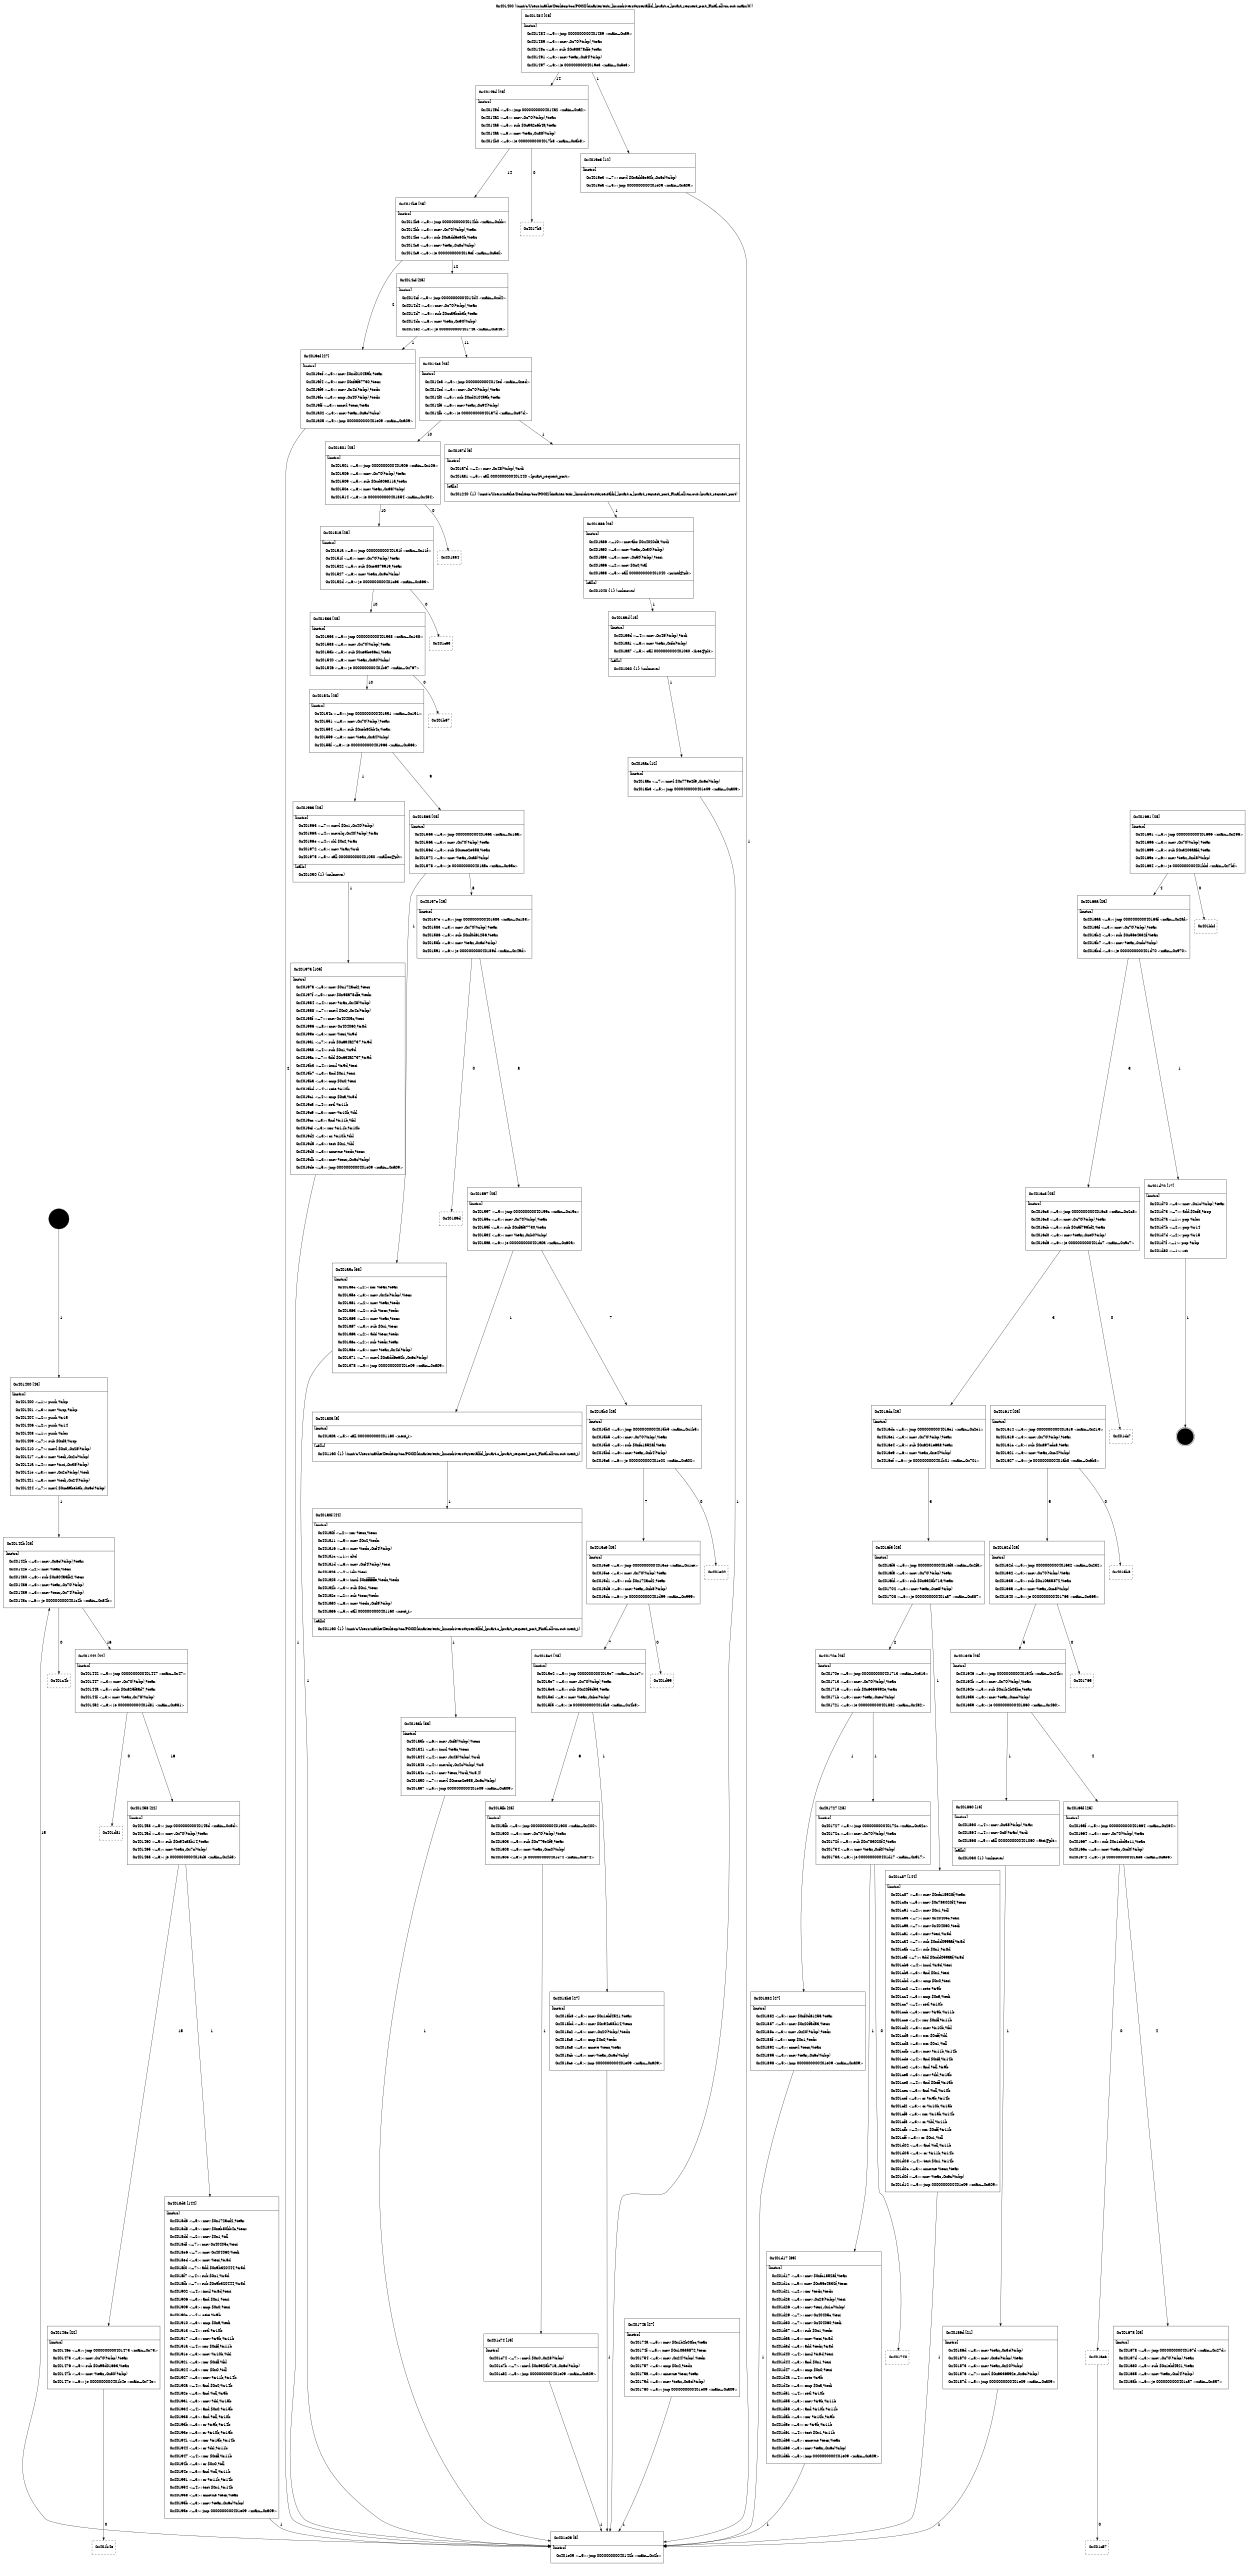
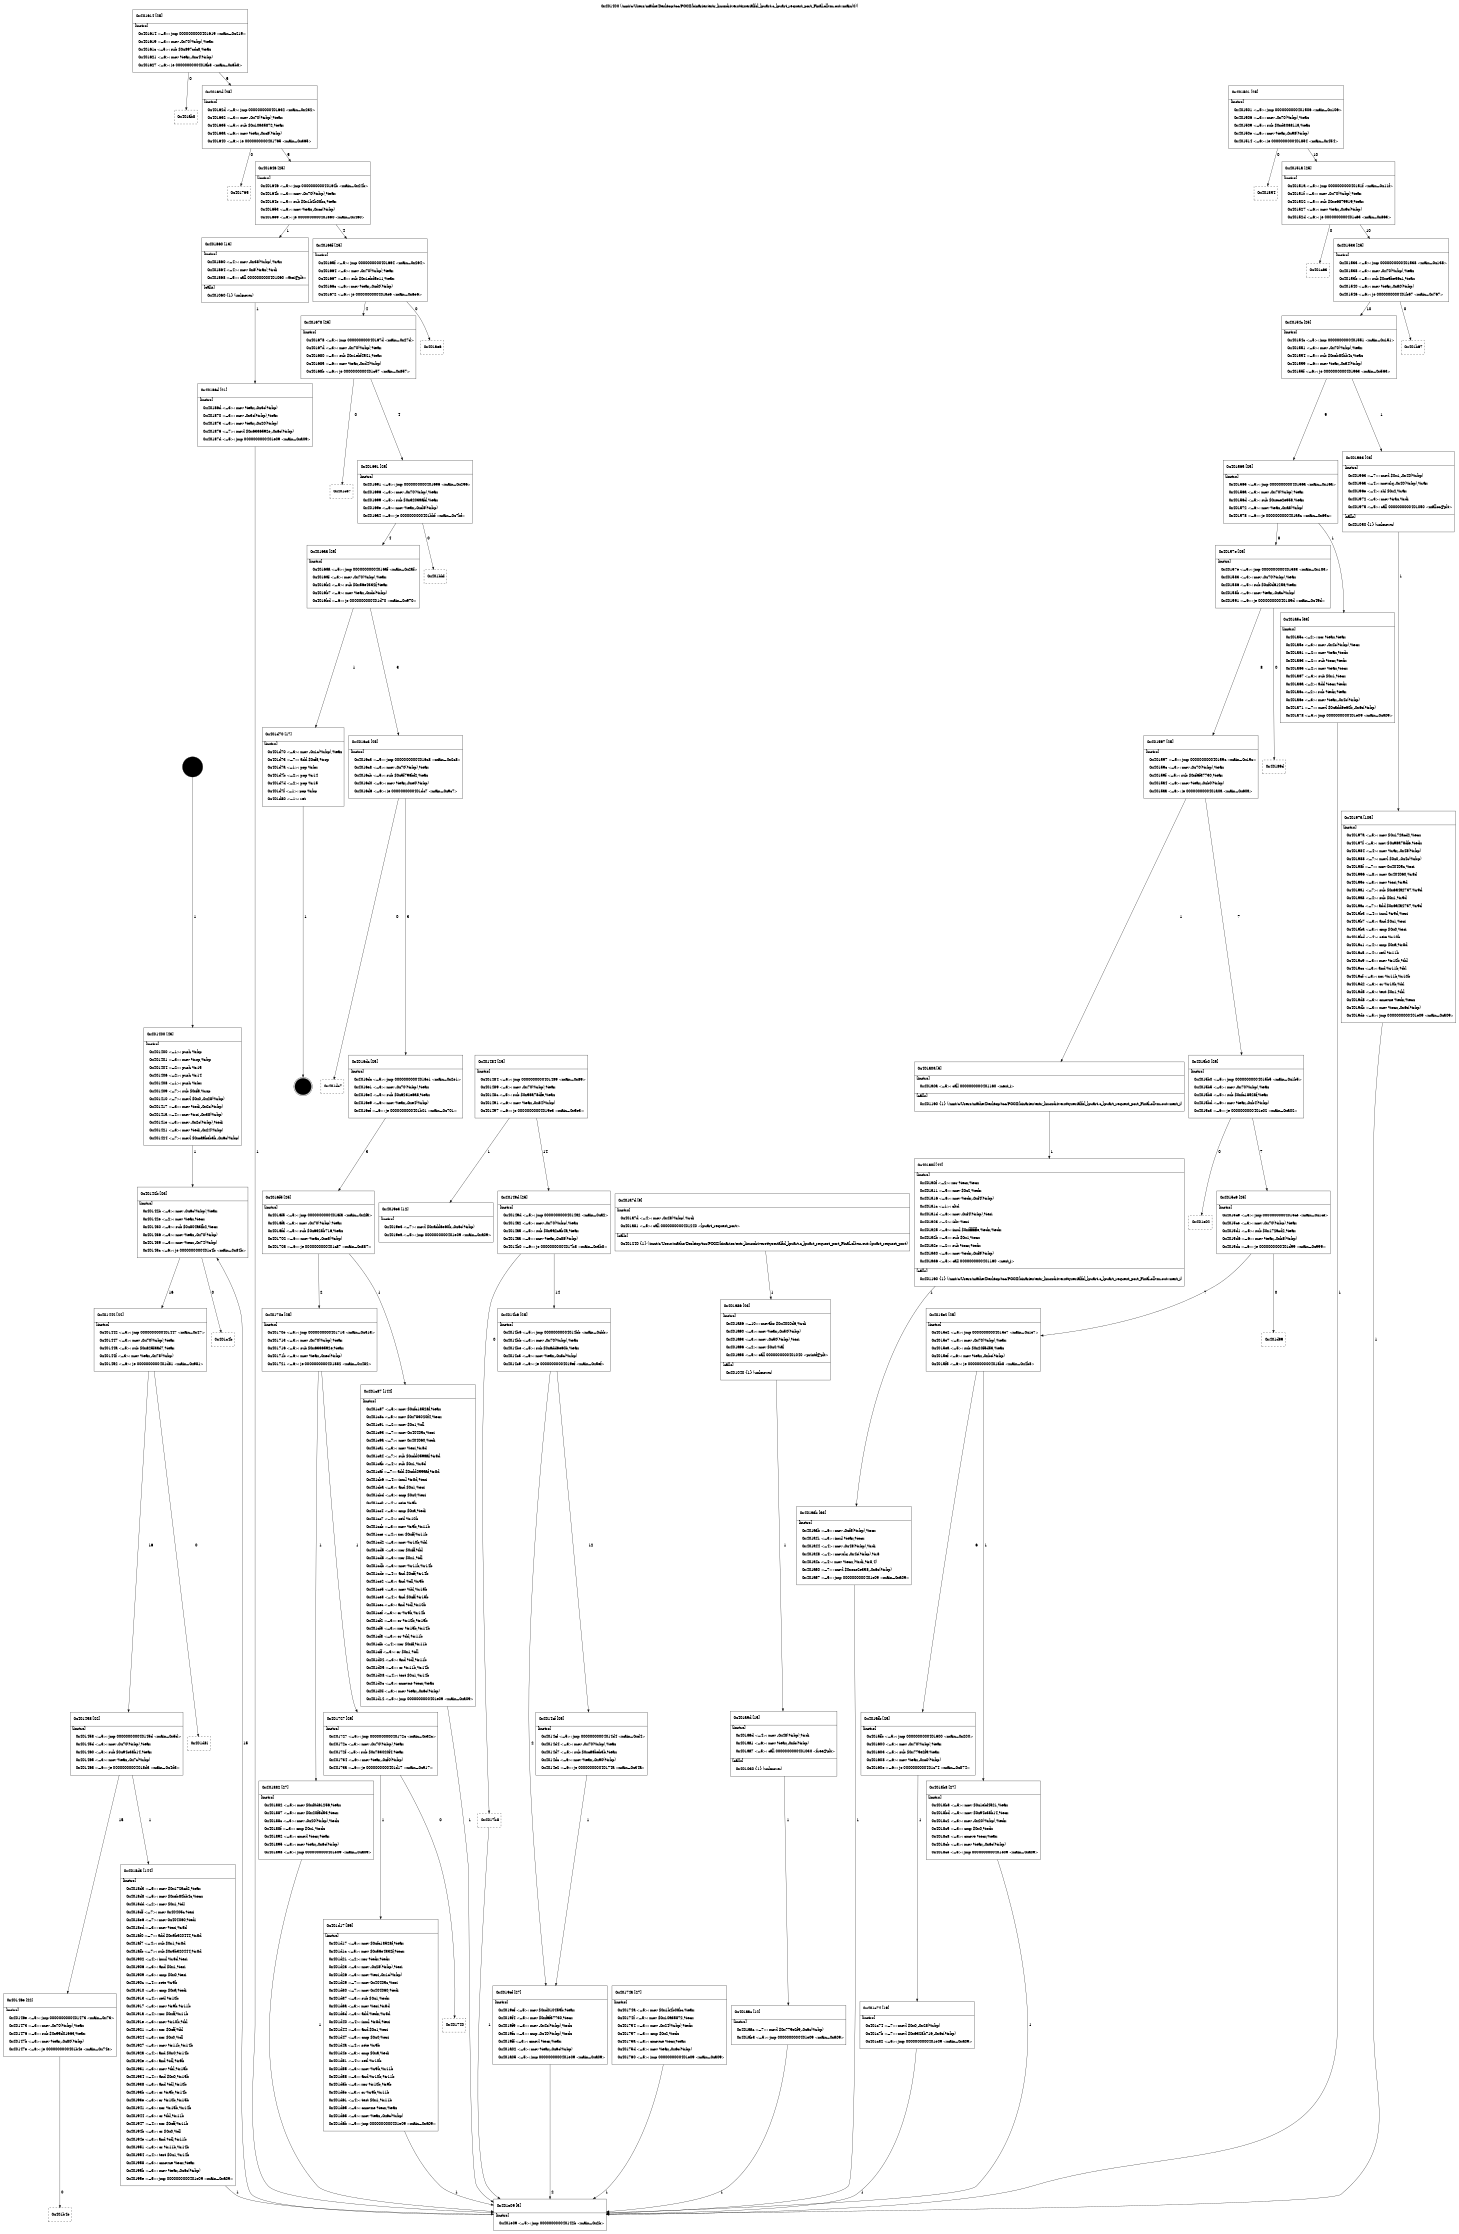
(476, 389) -> none
none -> (386, 418)
(747, 1383) -> (479, 2015)
(1097, 2451) -> (348, 430)
